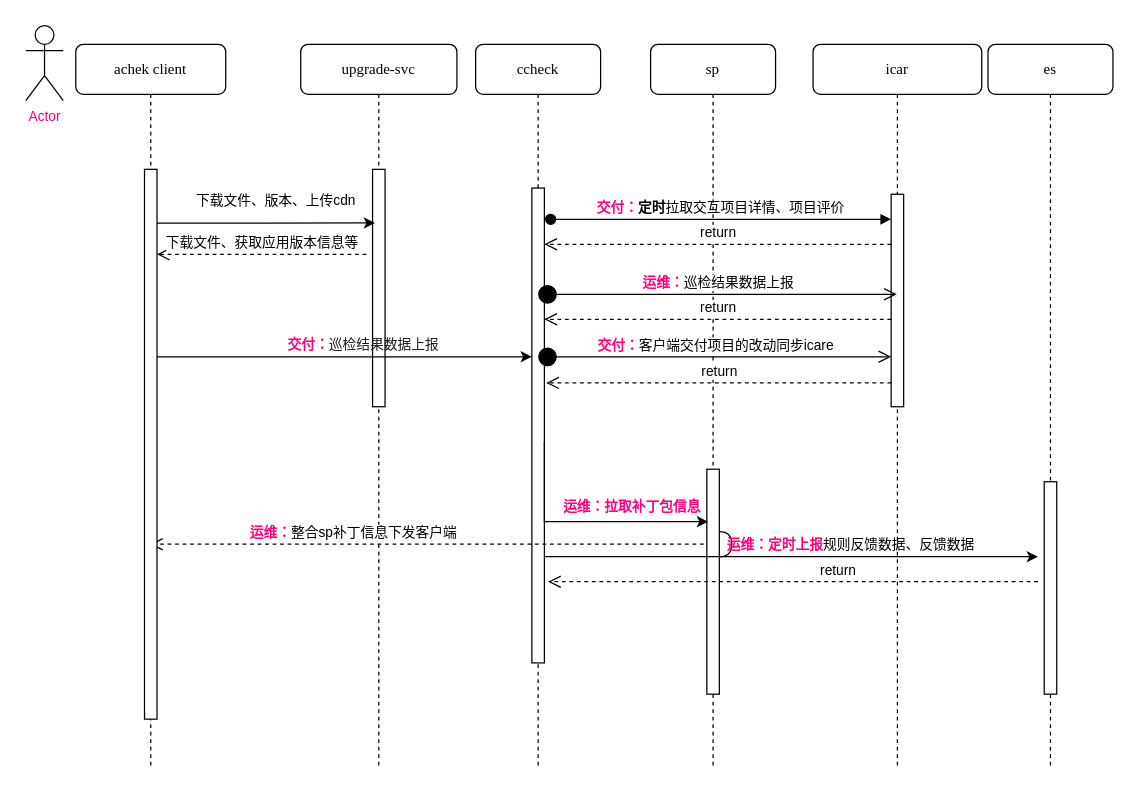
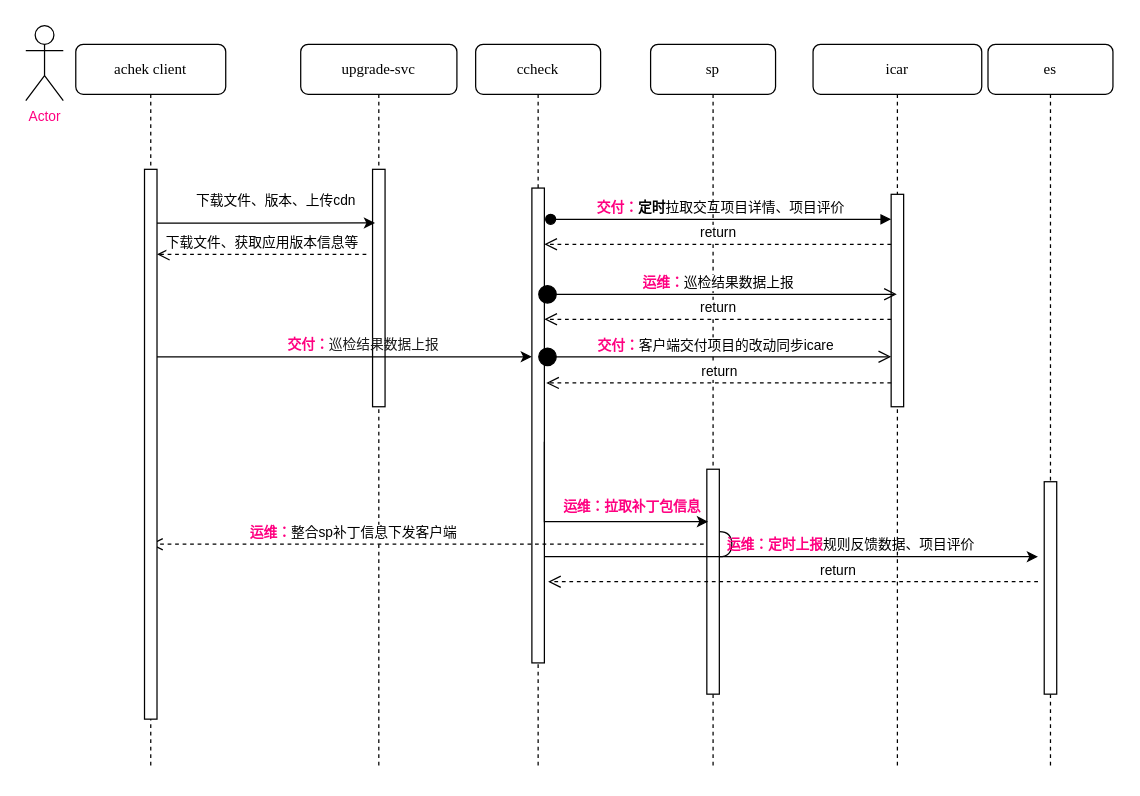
(851, 544) -> (851, 544)
